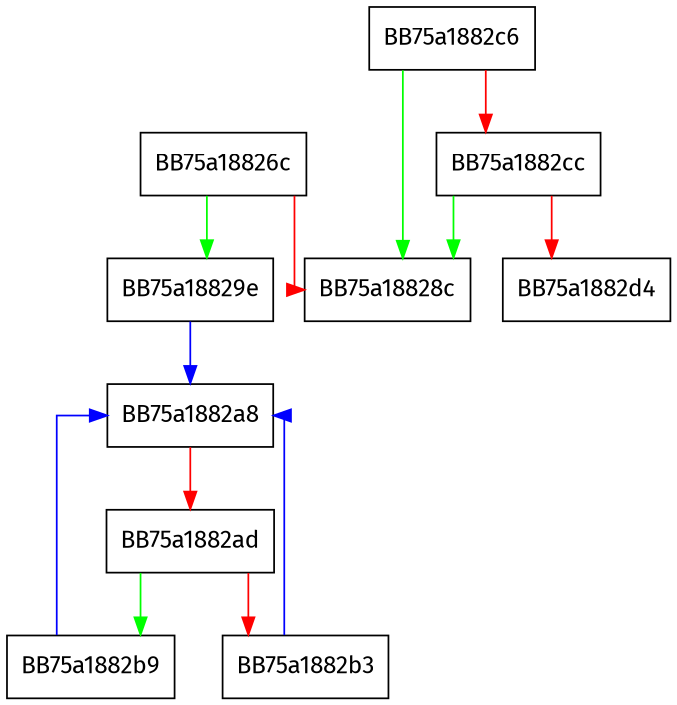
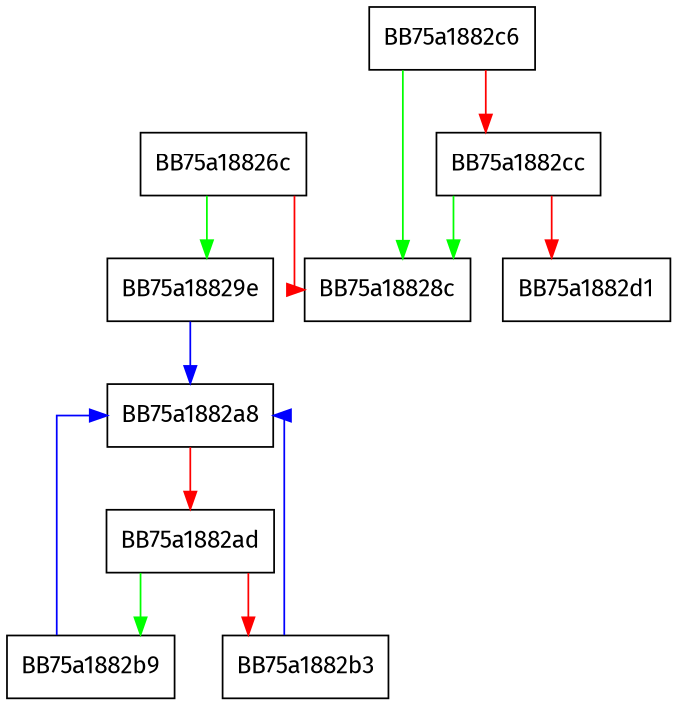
(587, 290) -> (587, 290)
